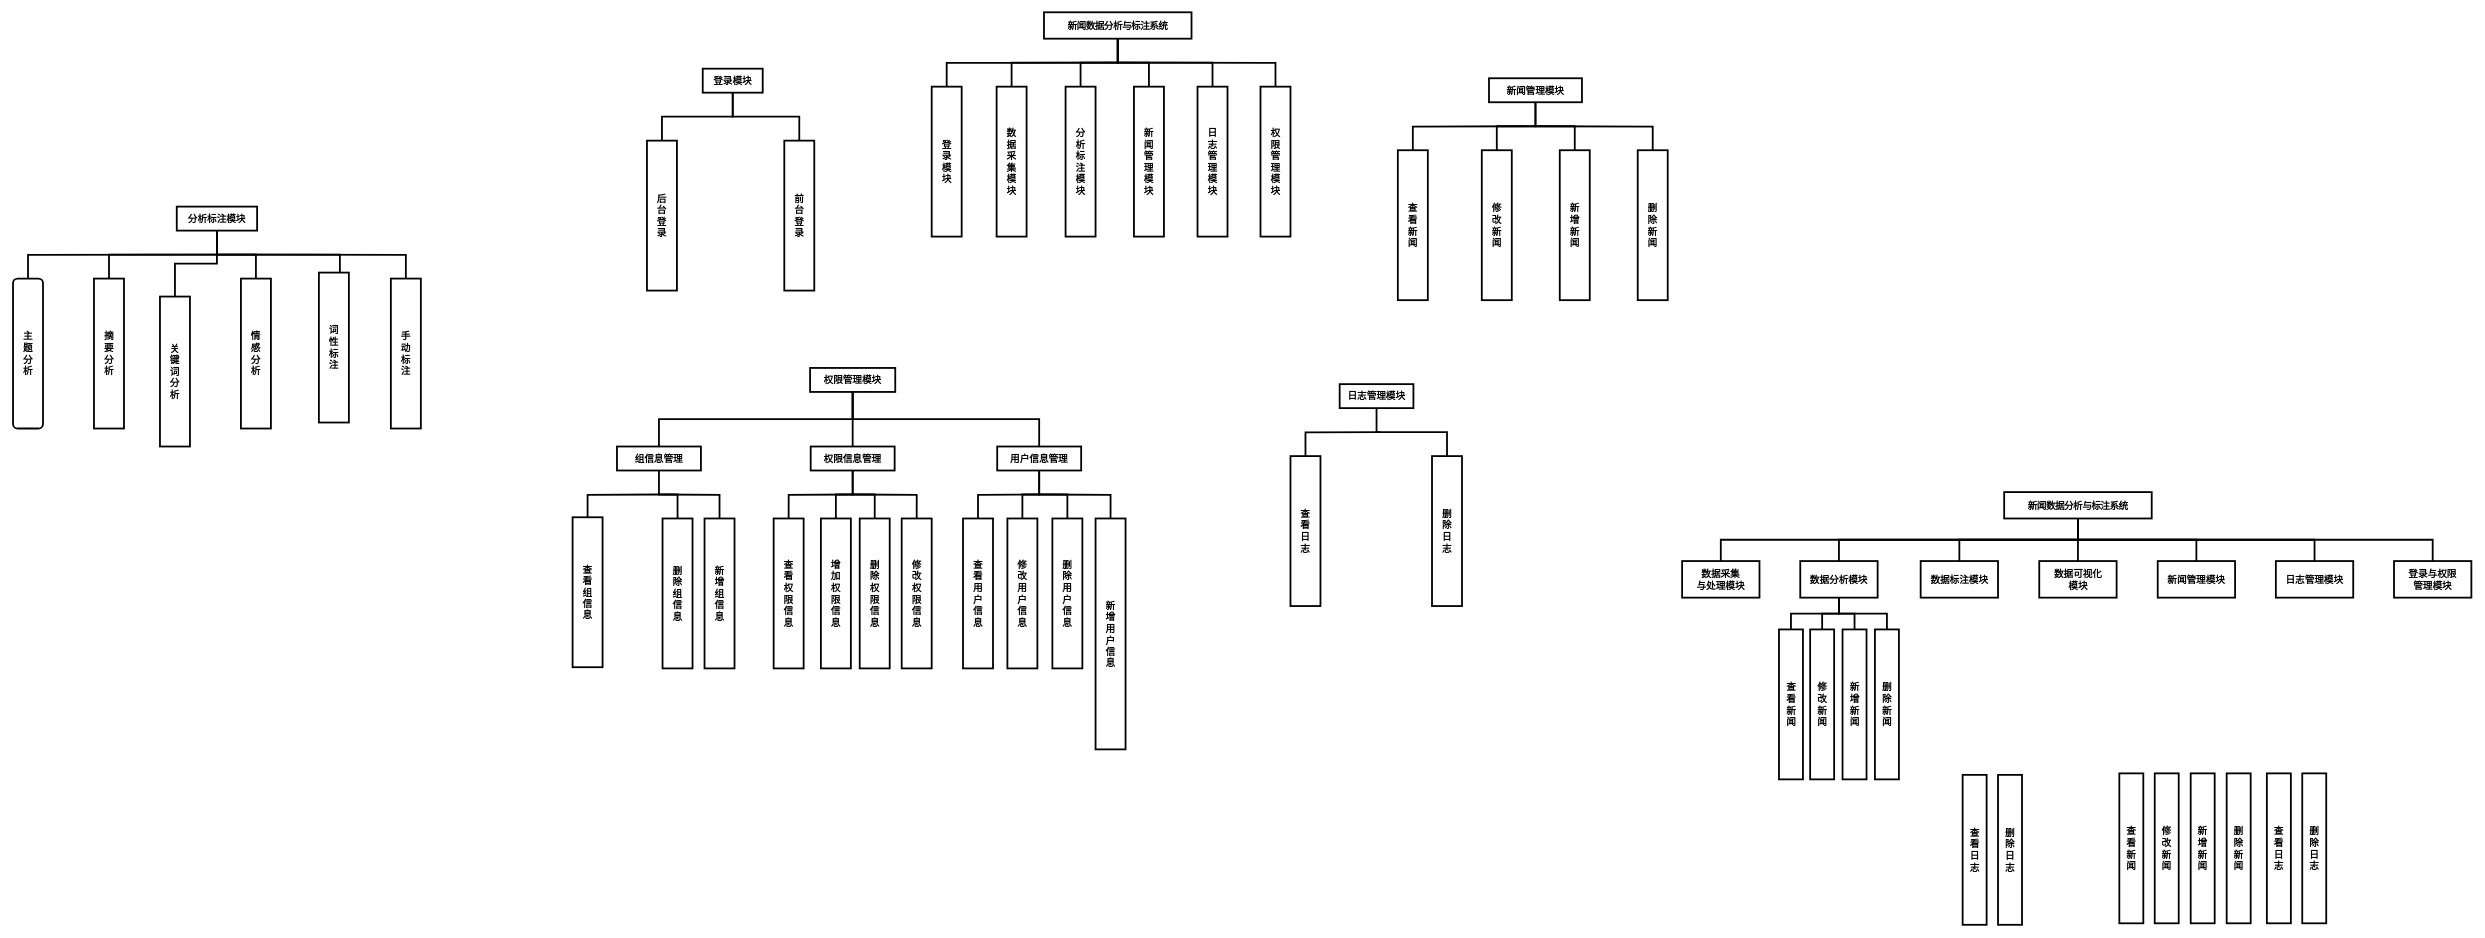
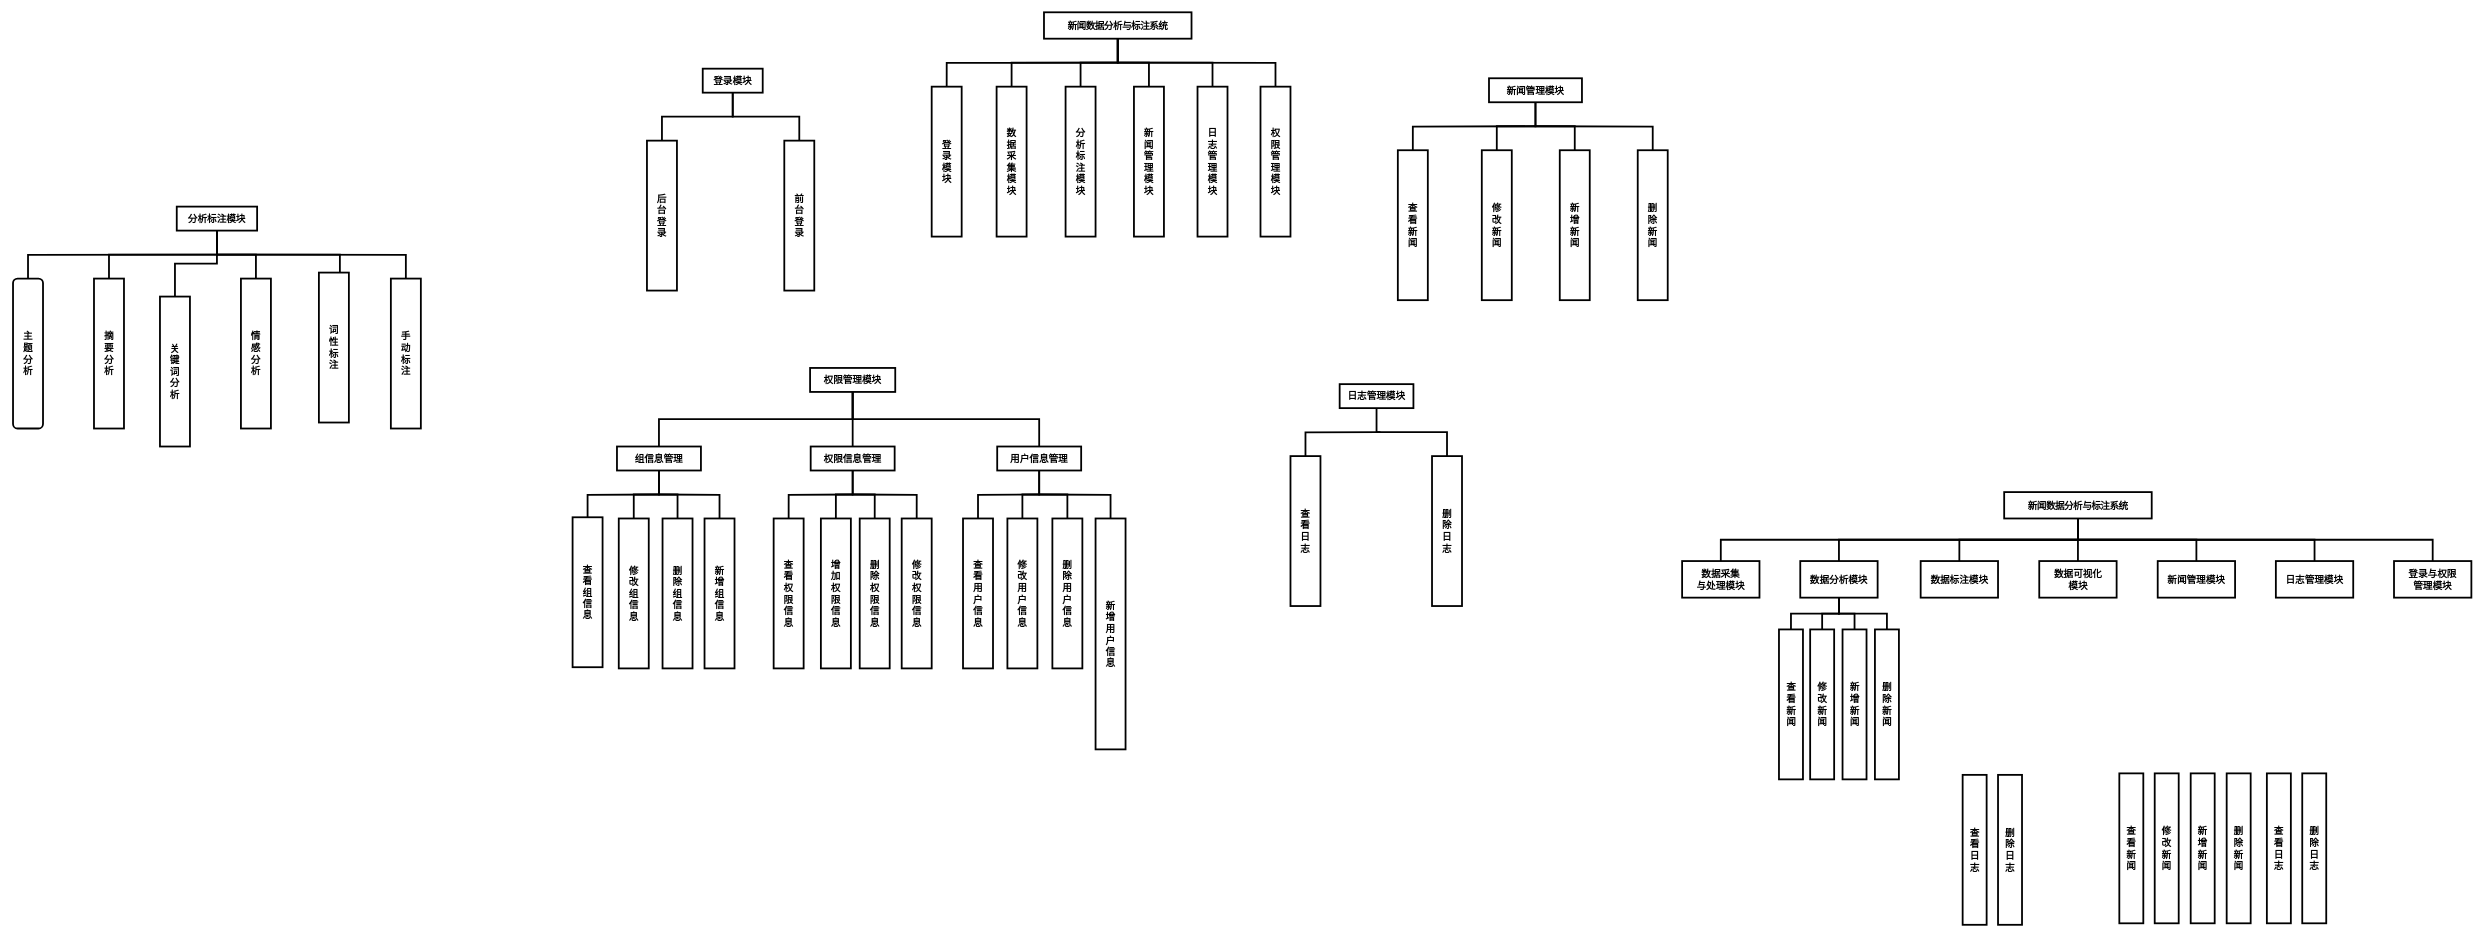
none -> (633, 507)
none -> (633, 594)
